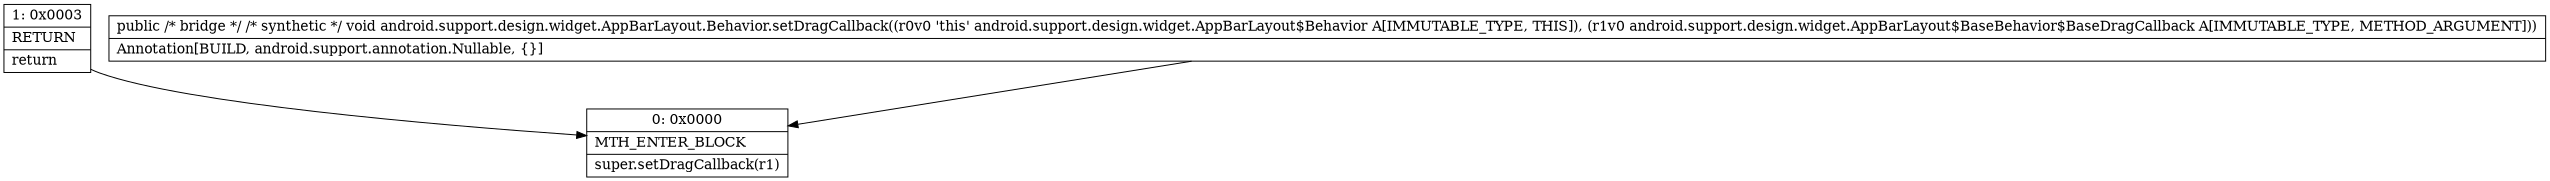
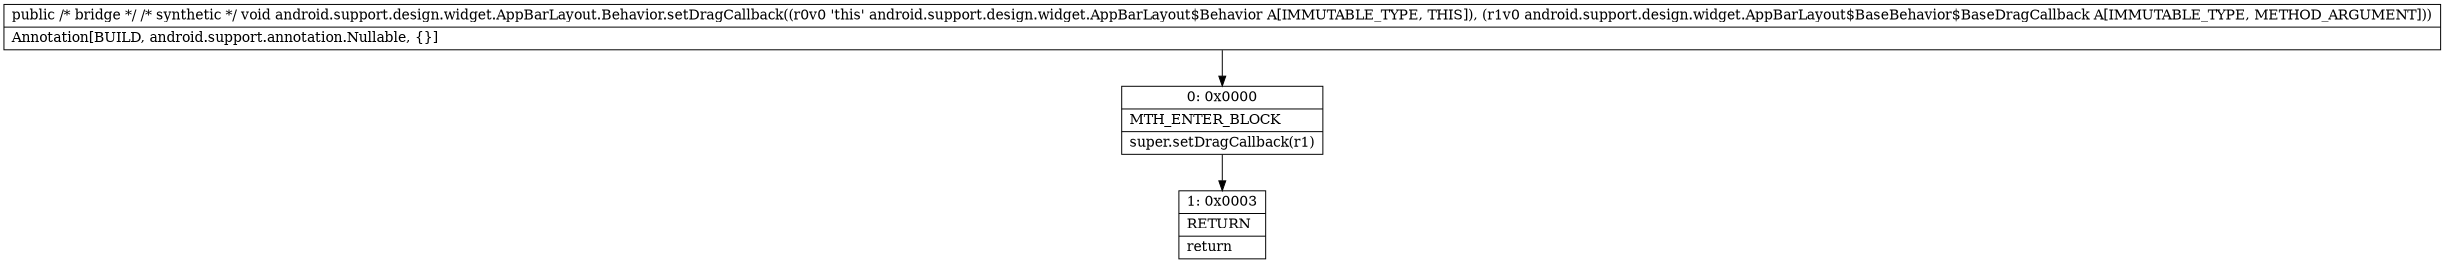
(332, 113) -> (1222, 168)
